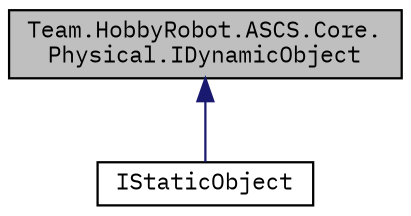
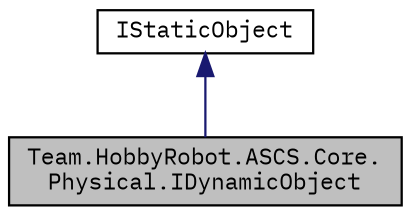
(205, 132) -> (205, 107)
